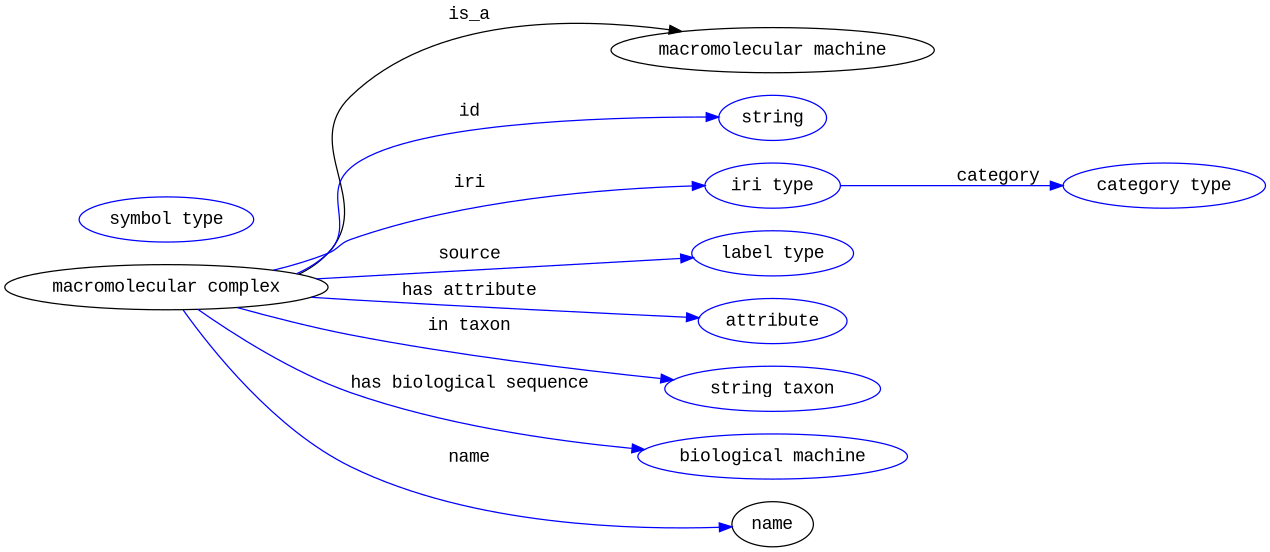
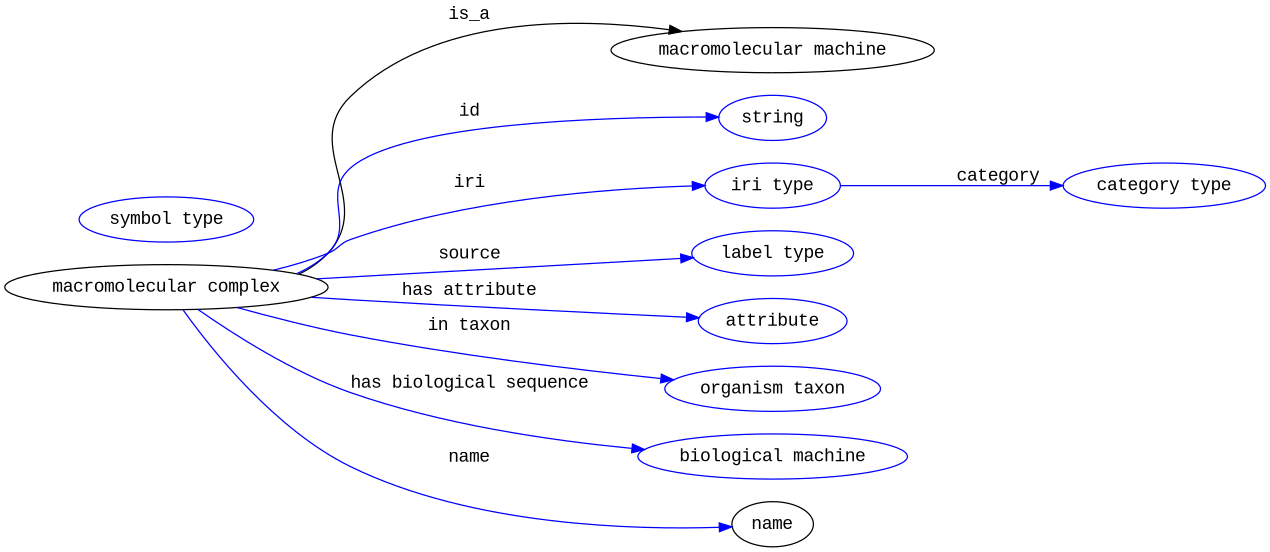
(773, 389) -> (773, 389)
